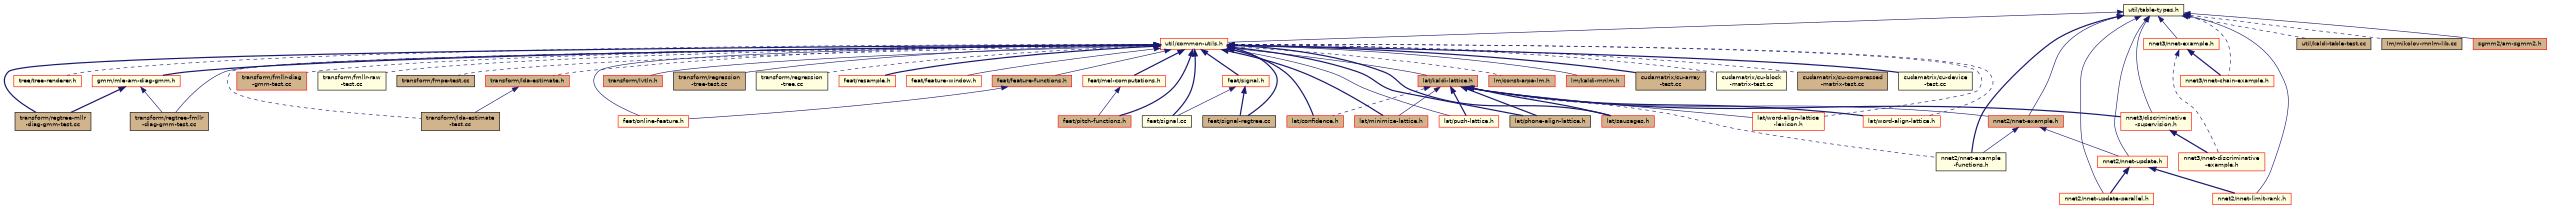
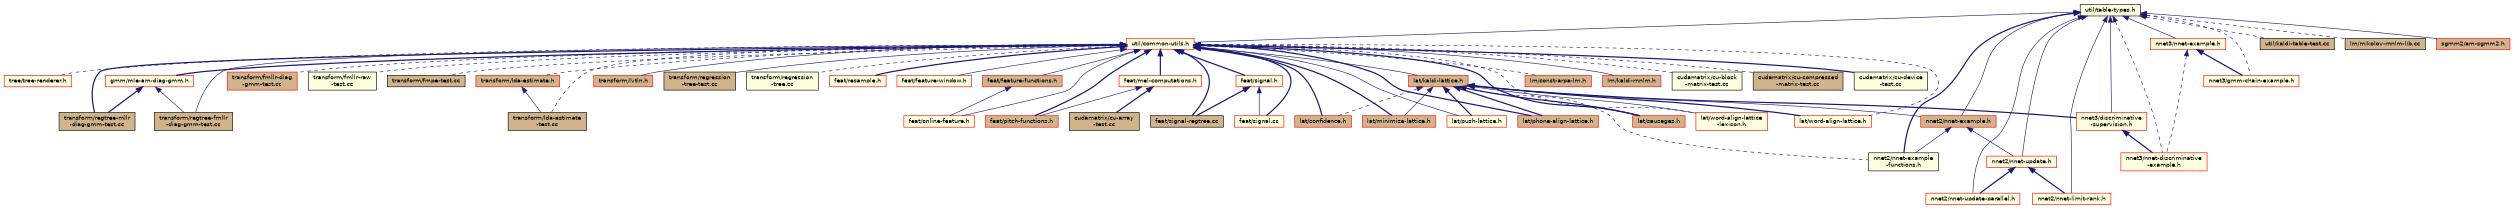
(1455, 55) -> (1132, 101)
(2227, 81) -> (2251, 81)
none -> (2143, 86)
(1167, 121) -> (1259, 121)
(1550, 121) -> (1558, 121)
